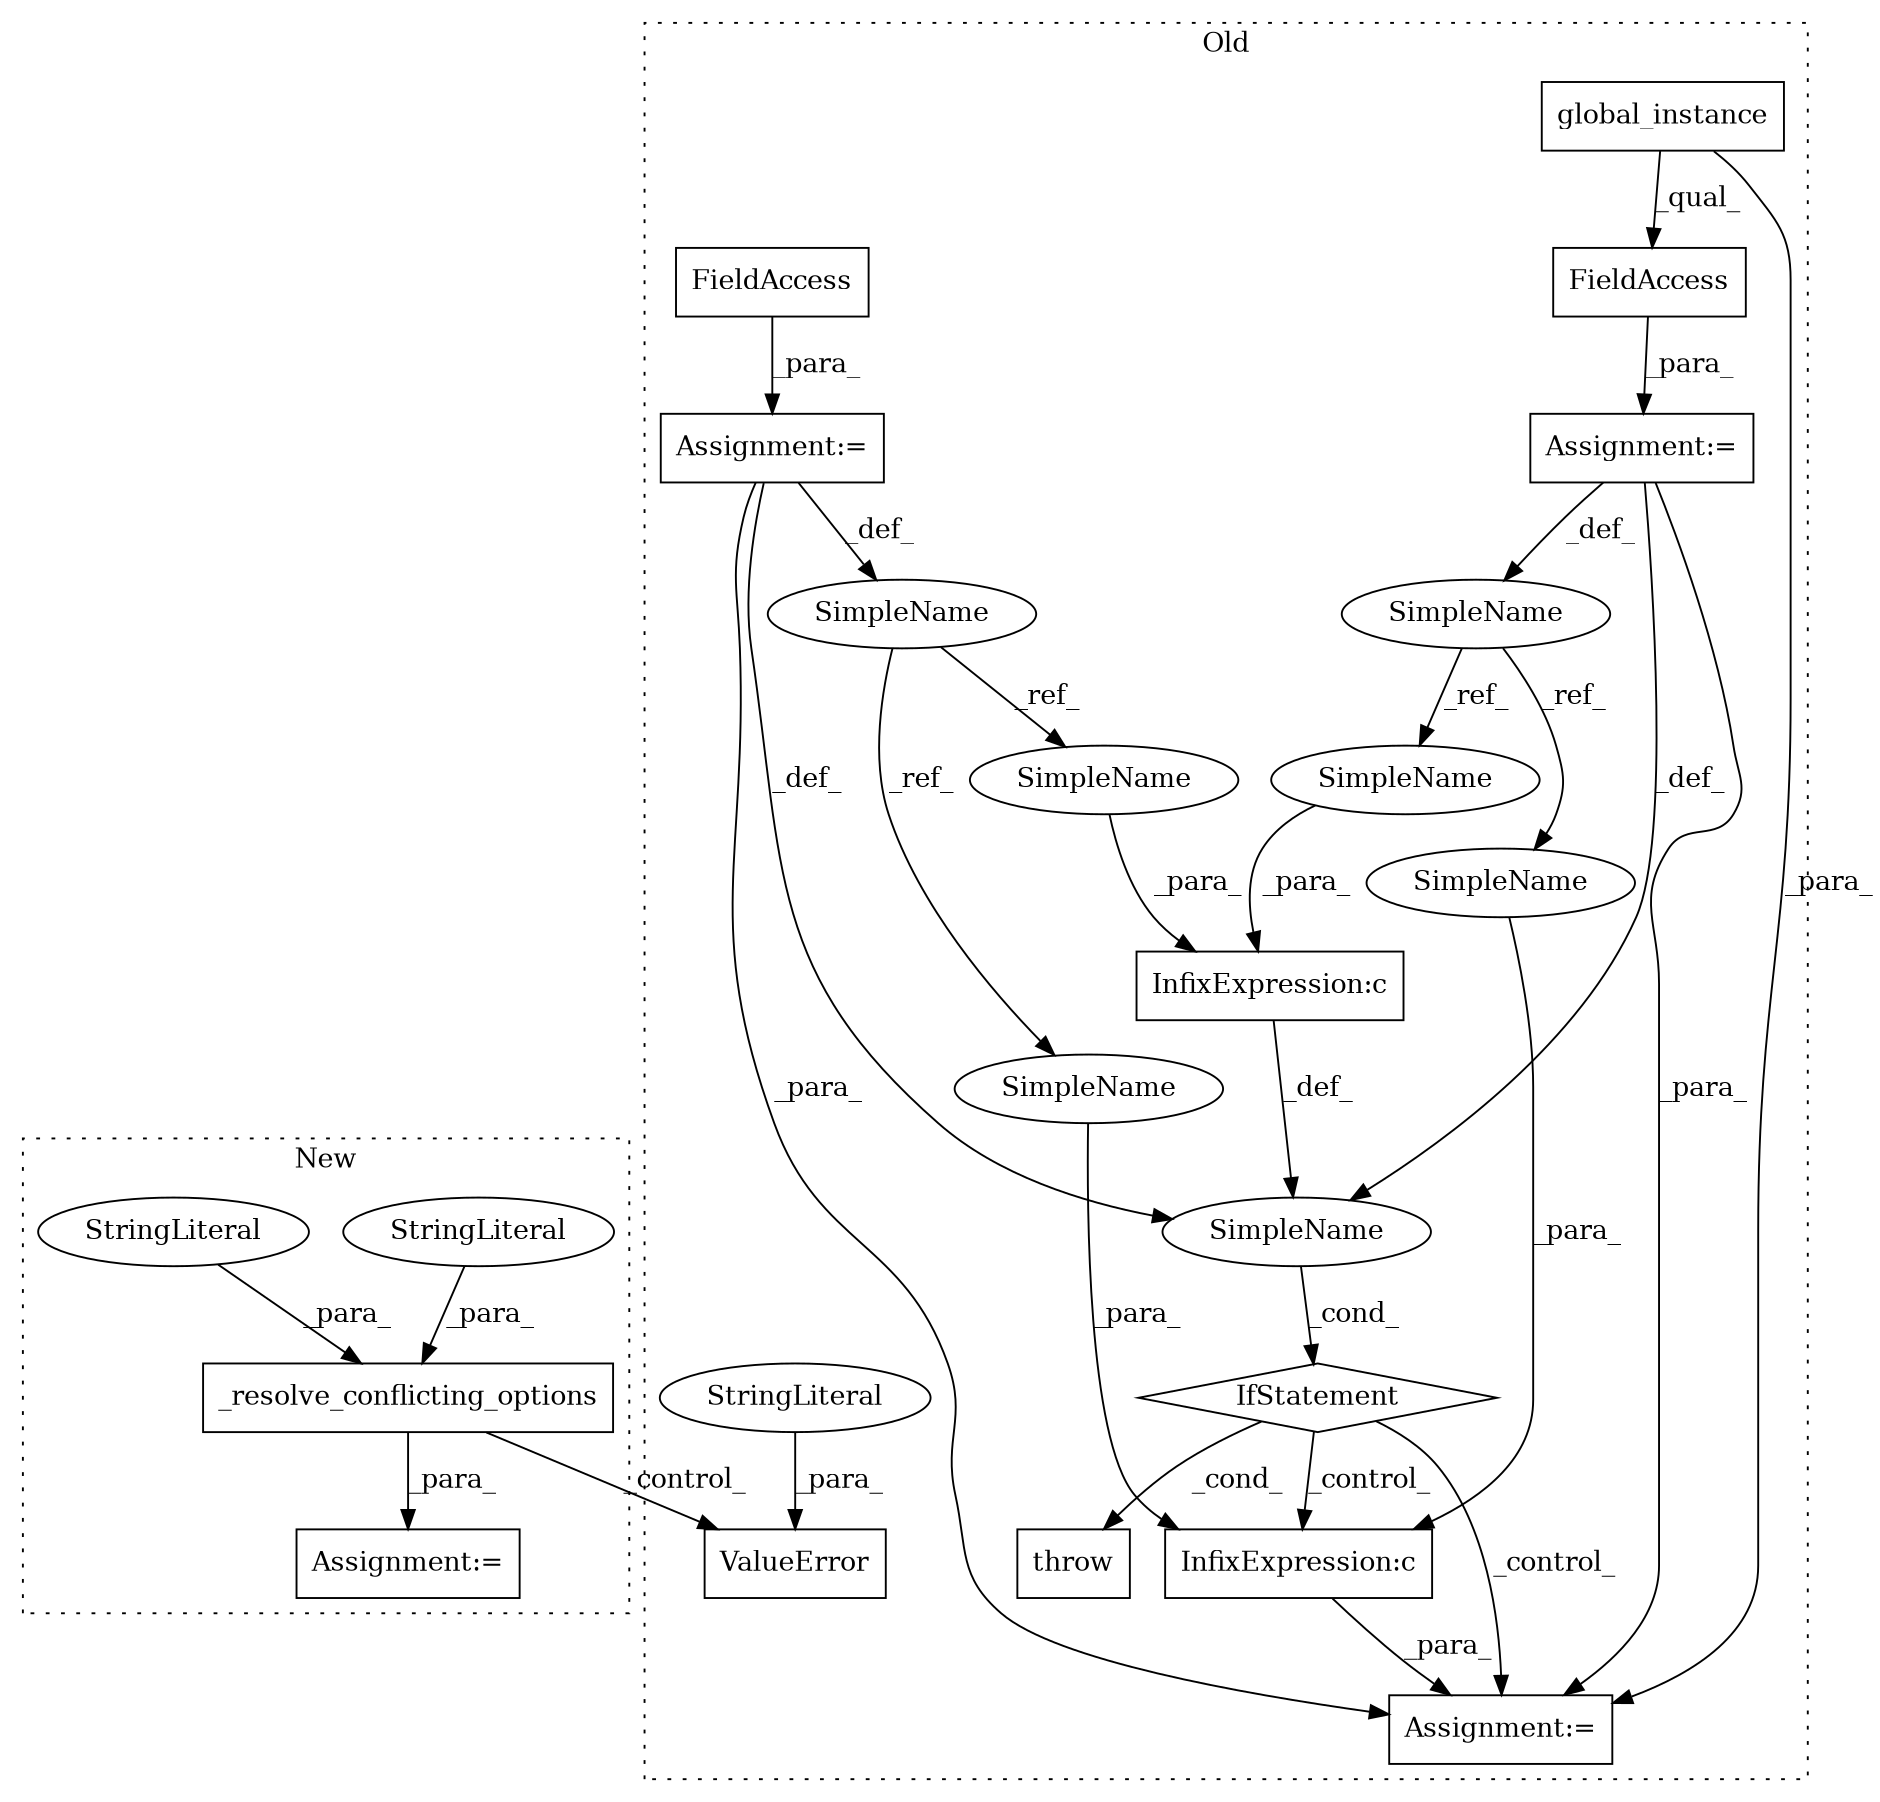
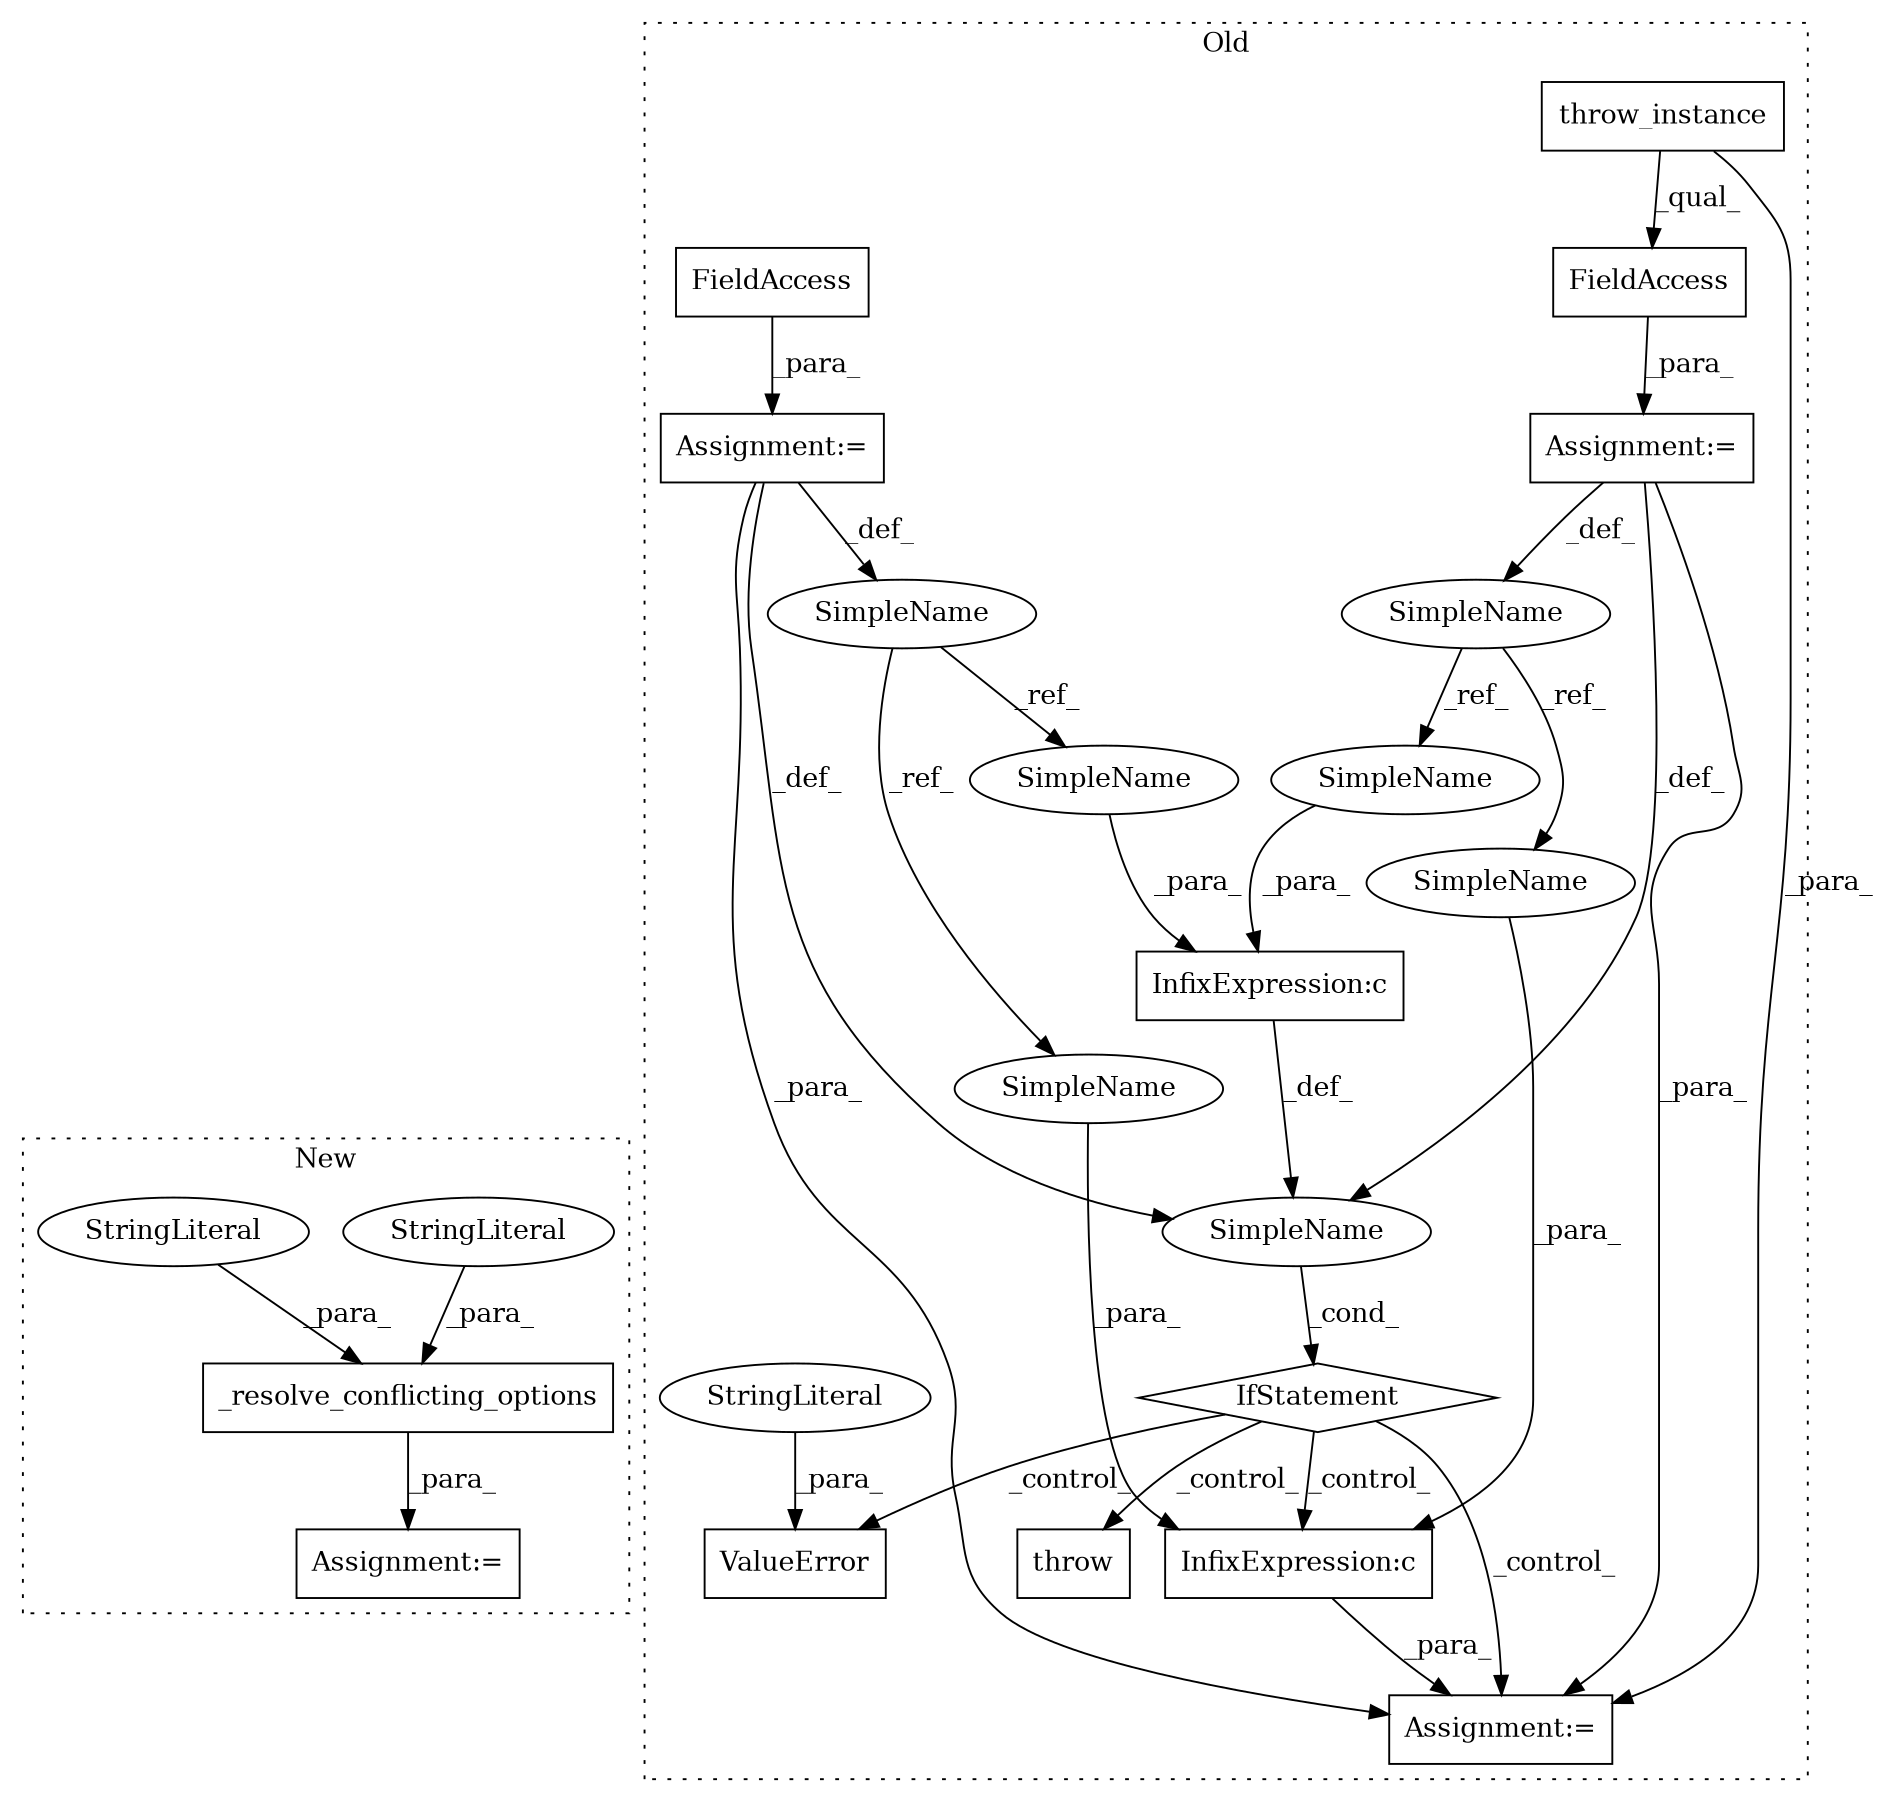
(1663, 116) -> (1663, 116)
(593, 1477) -> (1047, 1455)
(1238, 1481) -> (1238, 1481)
